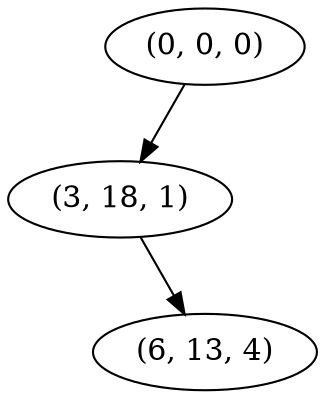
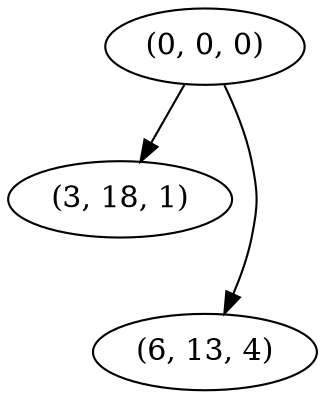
(157, 267) -> (256, 189)
